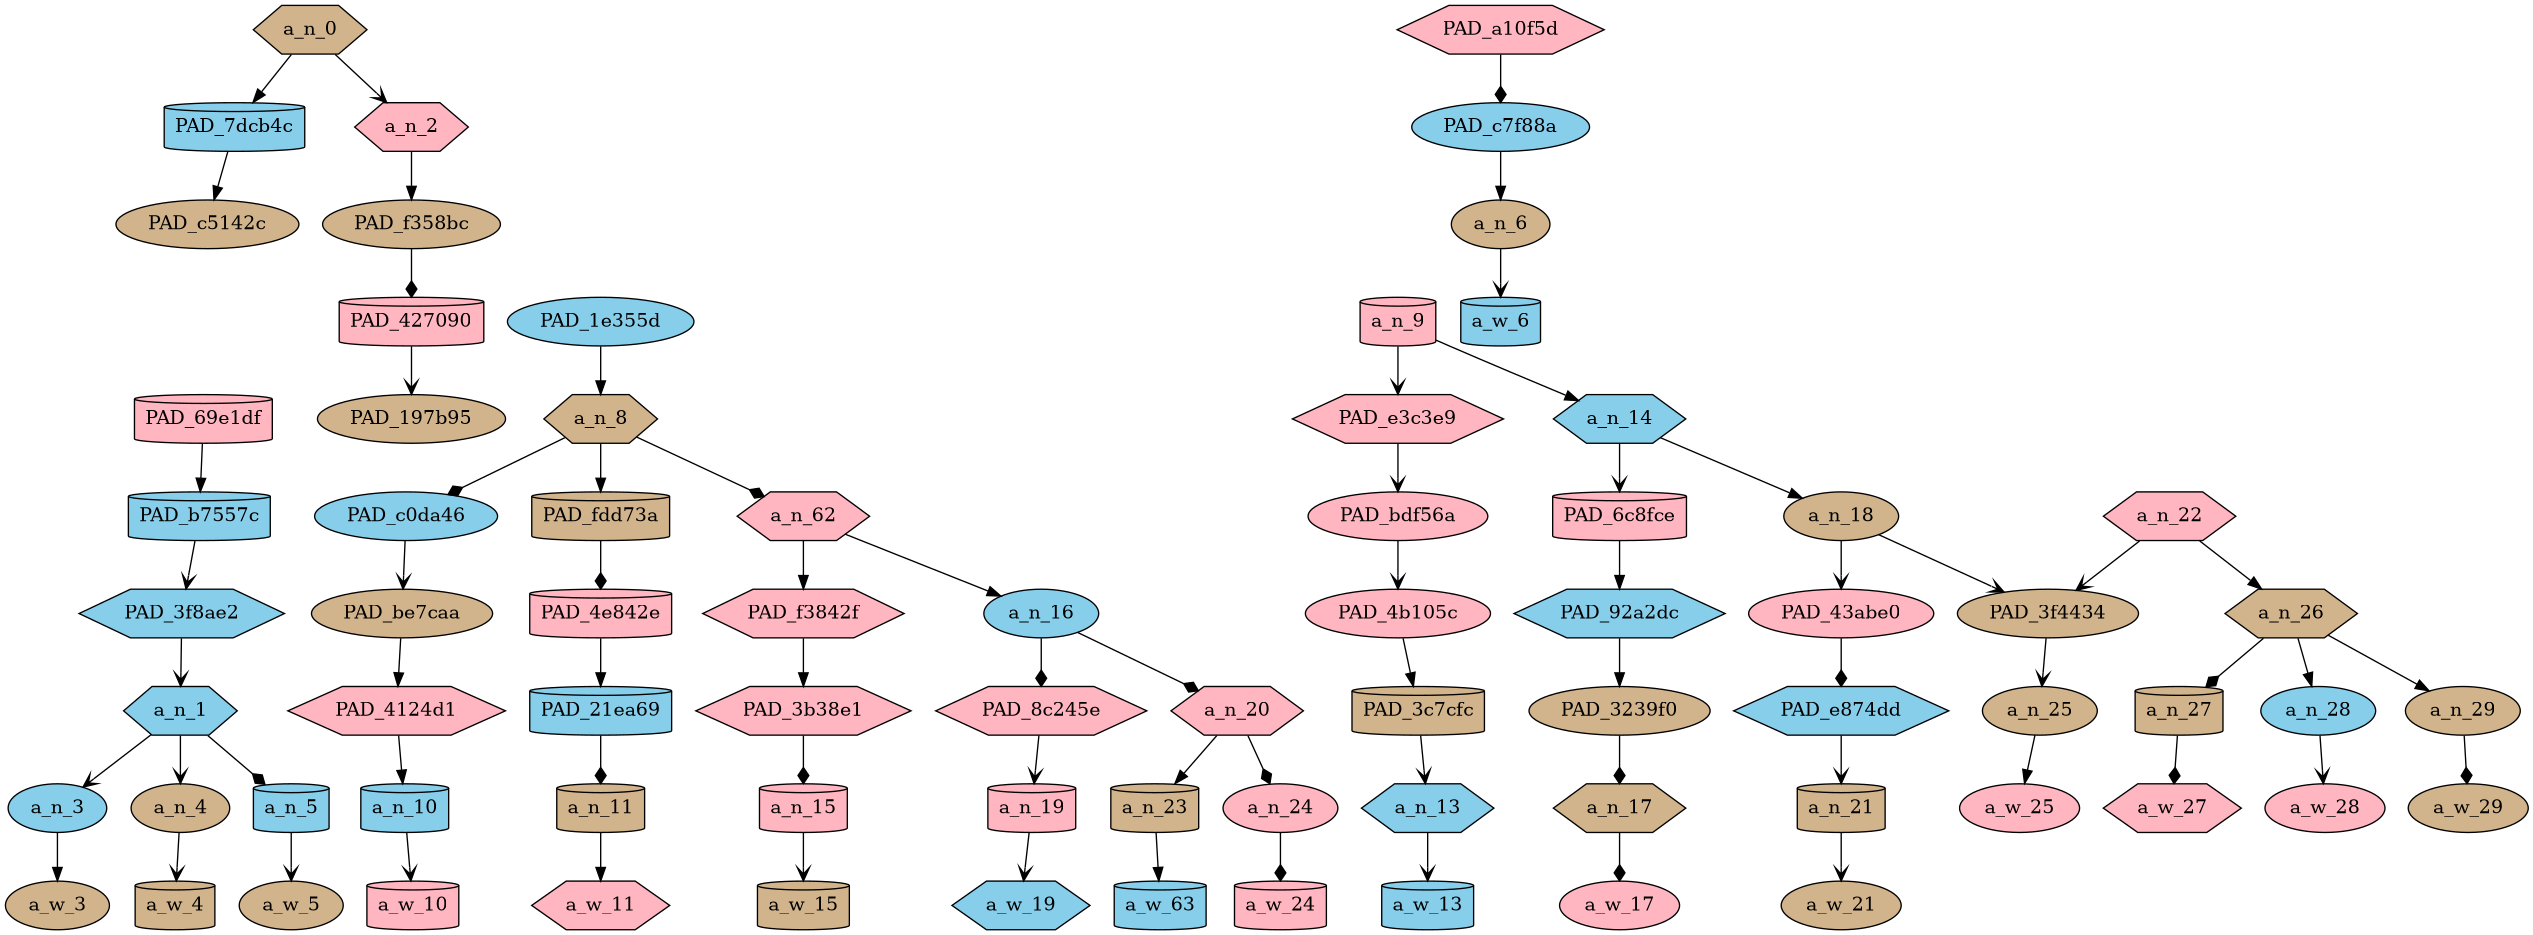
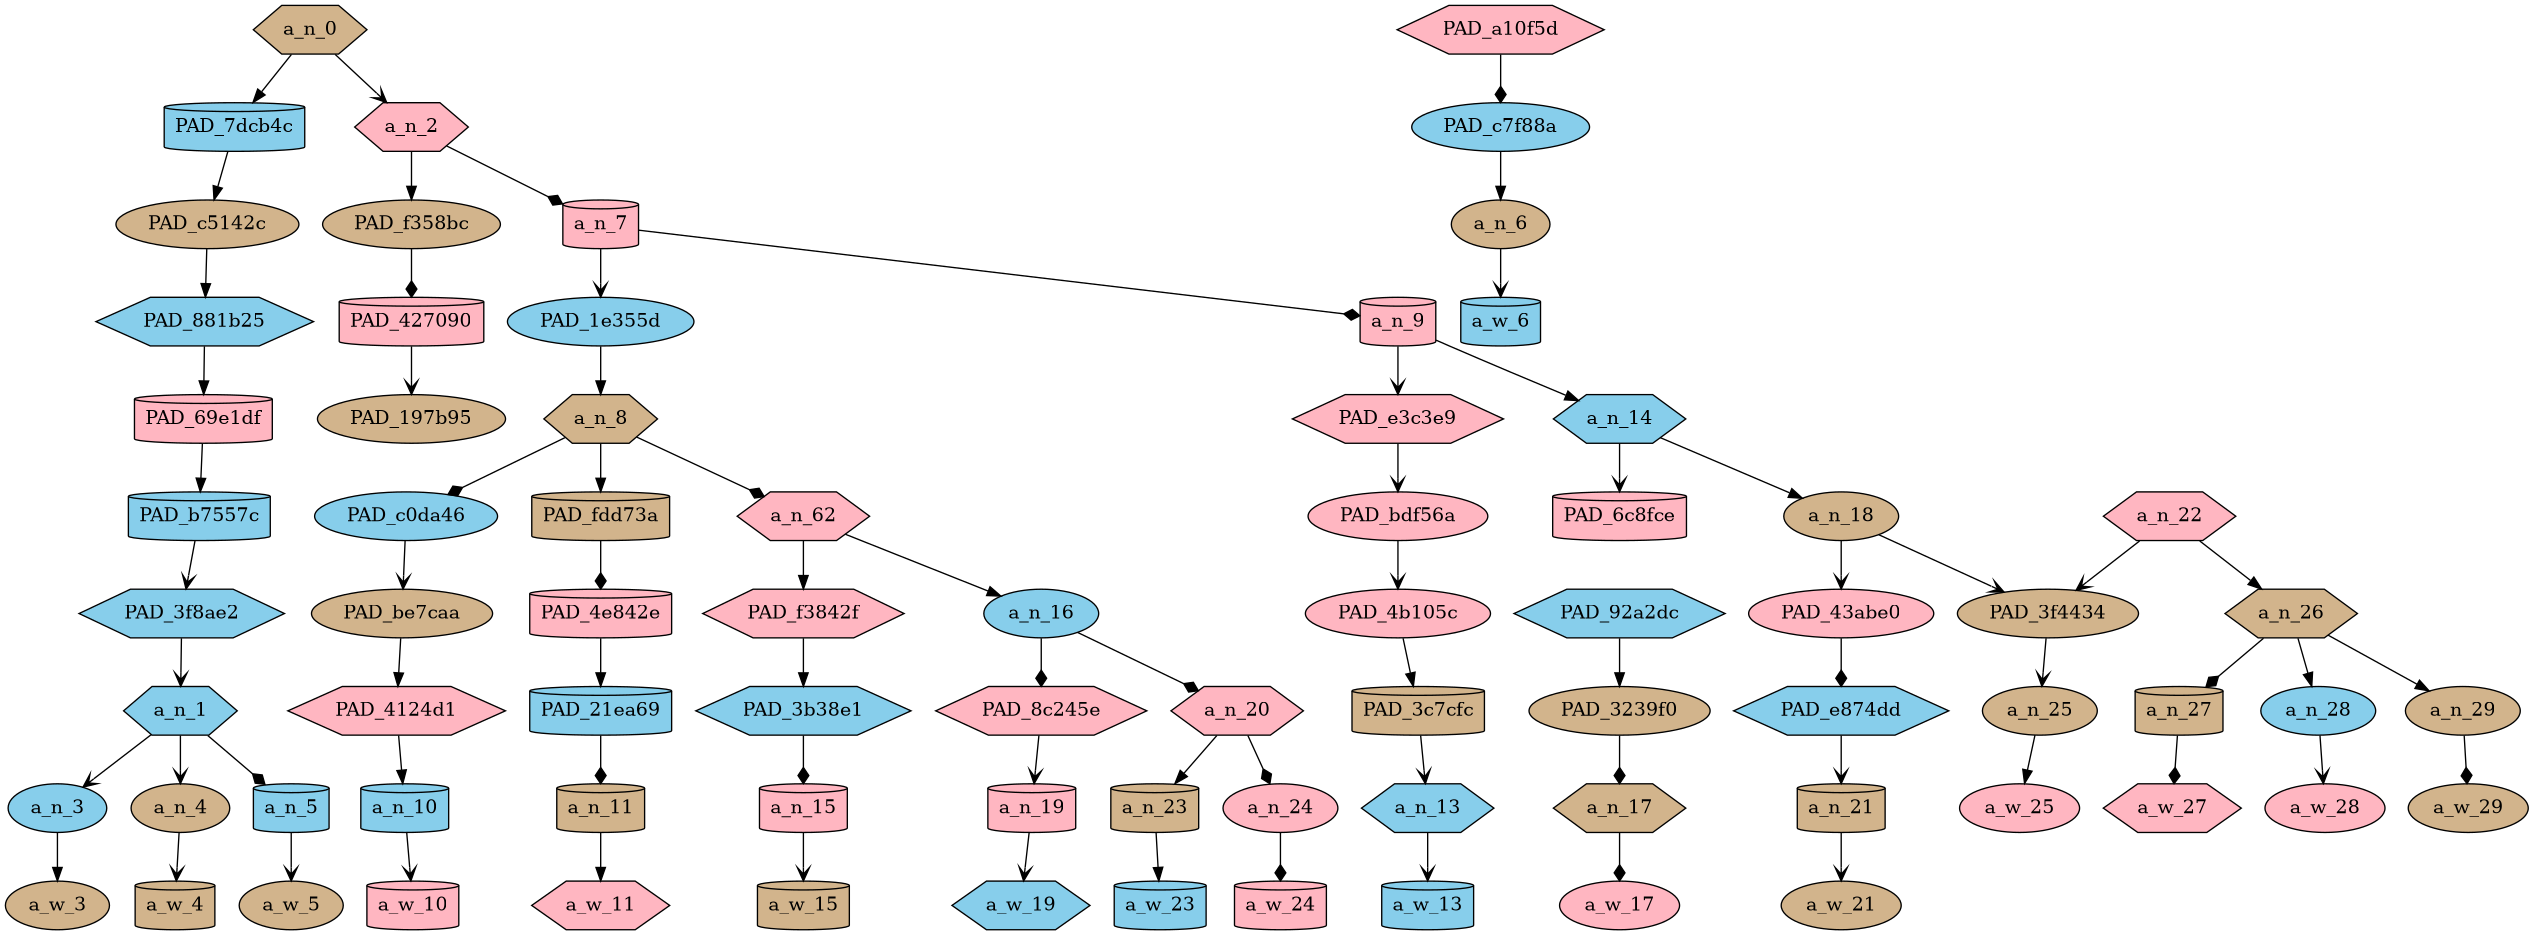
none -> (601, 224)
none -> (205, 322)
(1620, 558) -> none
(803, 711) -> (803, 711)
(1160, 905) -> (1160, 905)
